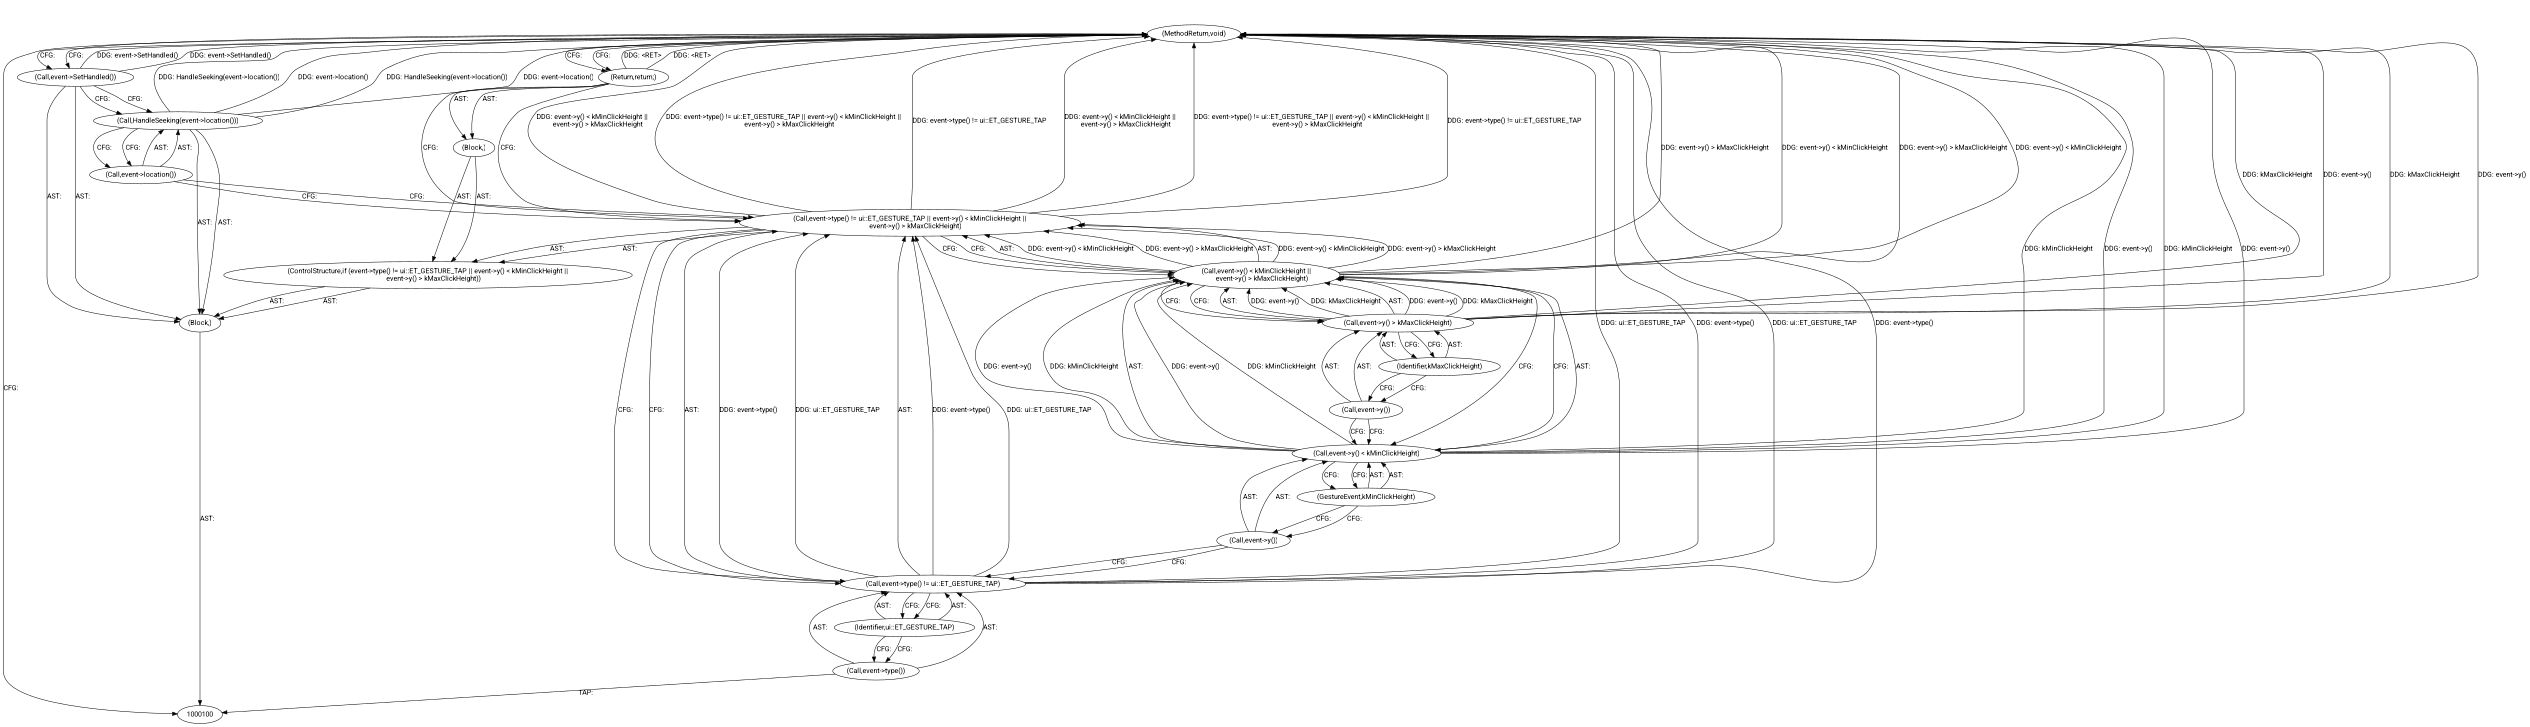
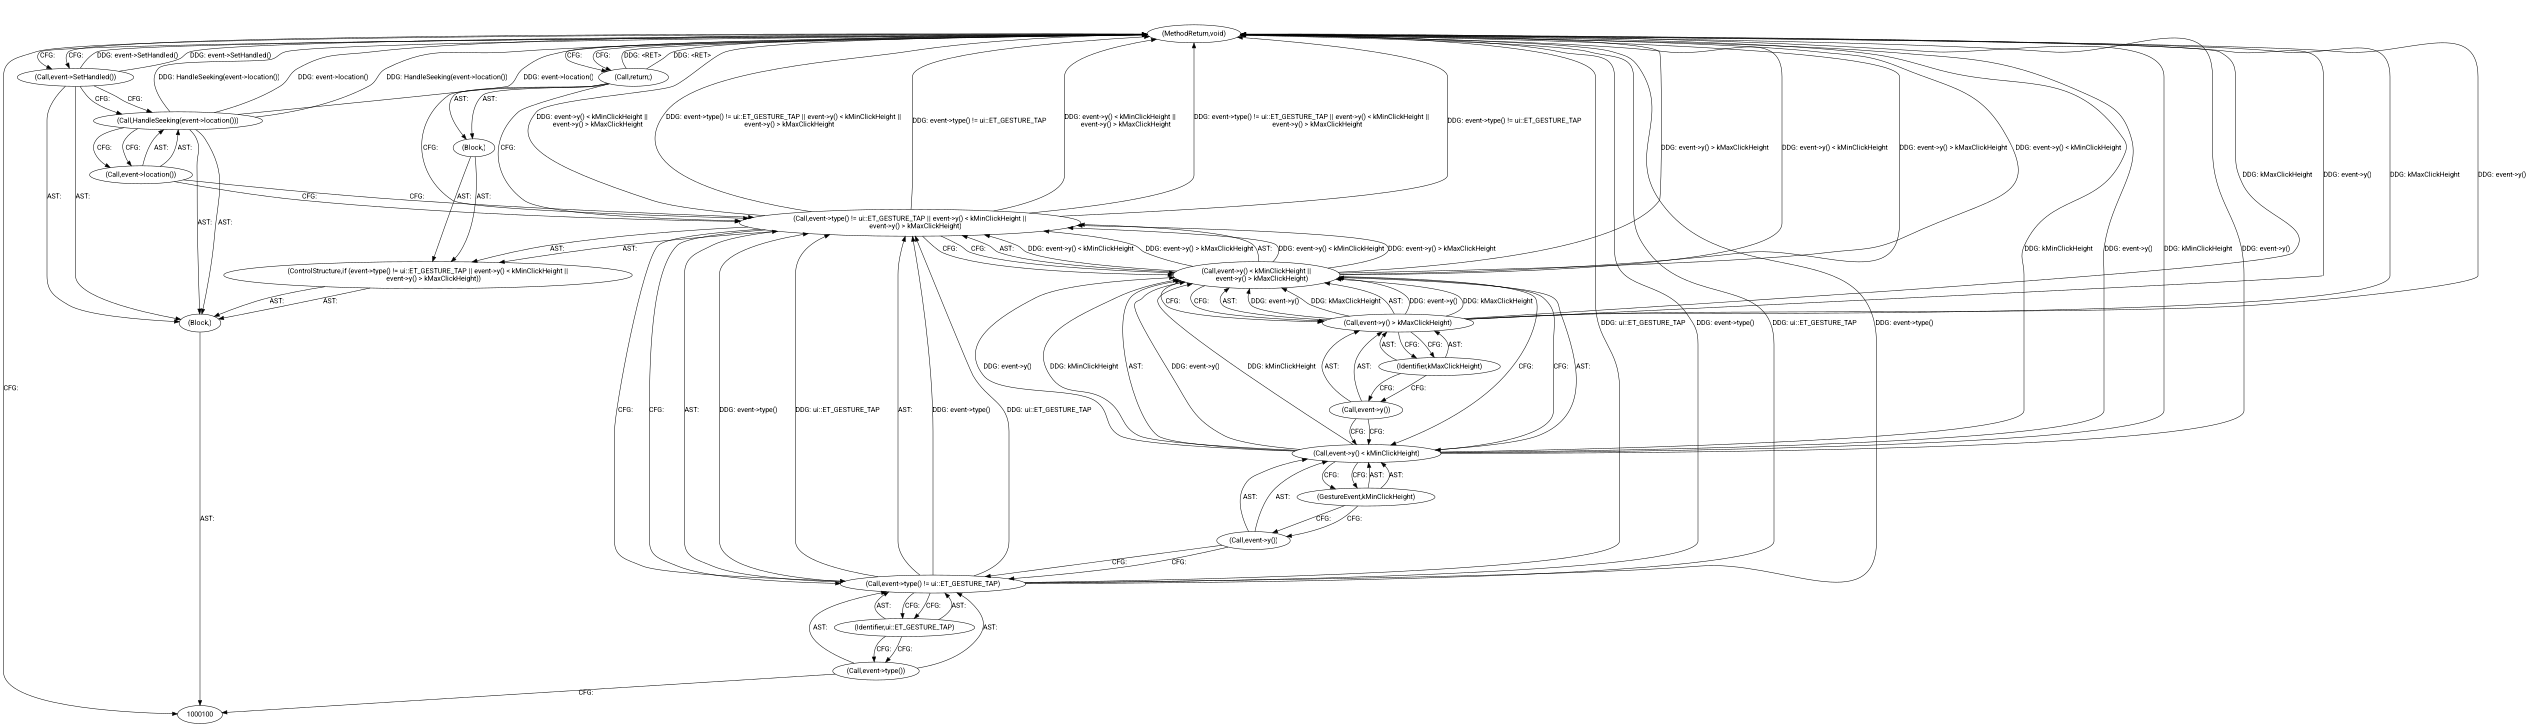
(634, 77) -> (634, 77)
(587, 693) -> (587, 693)
